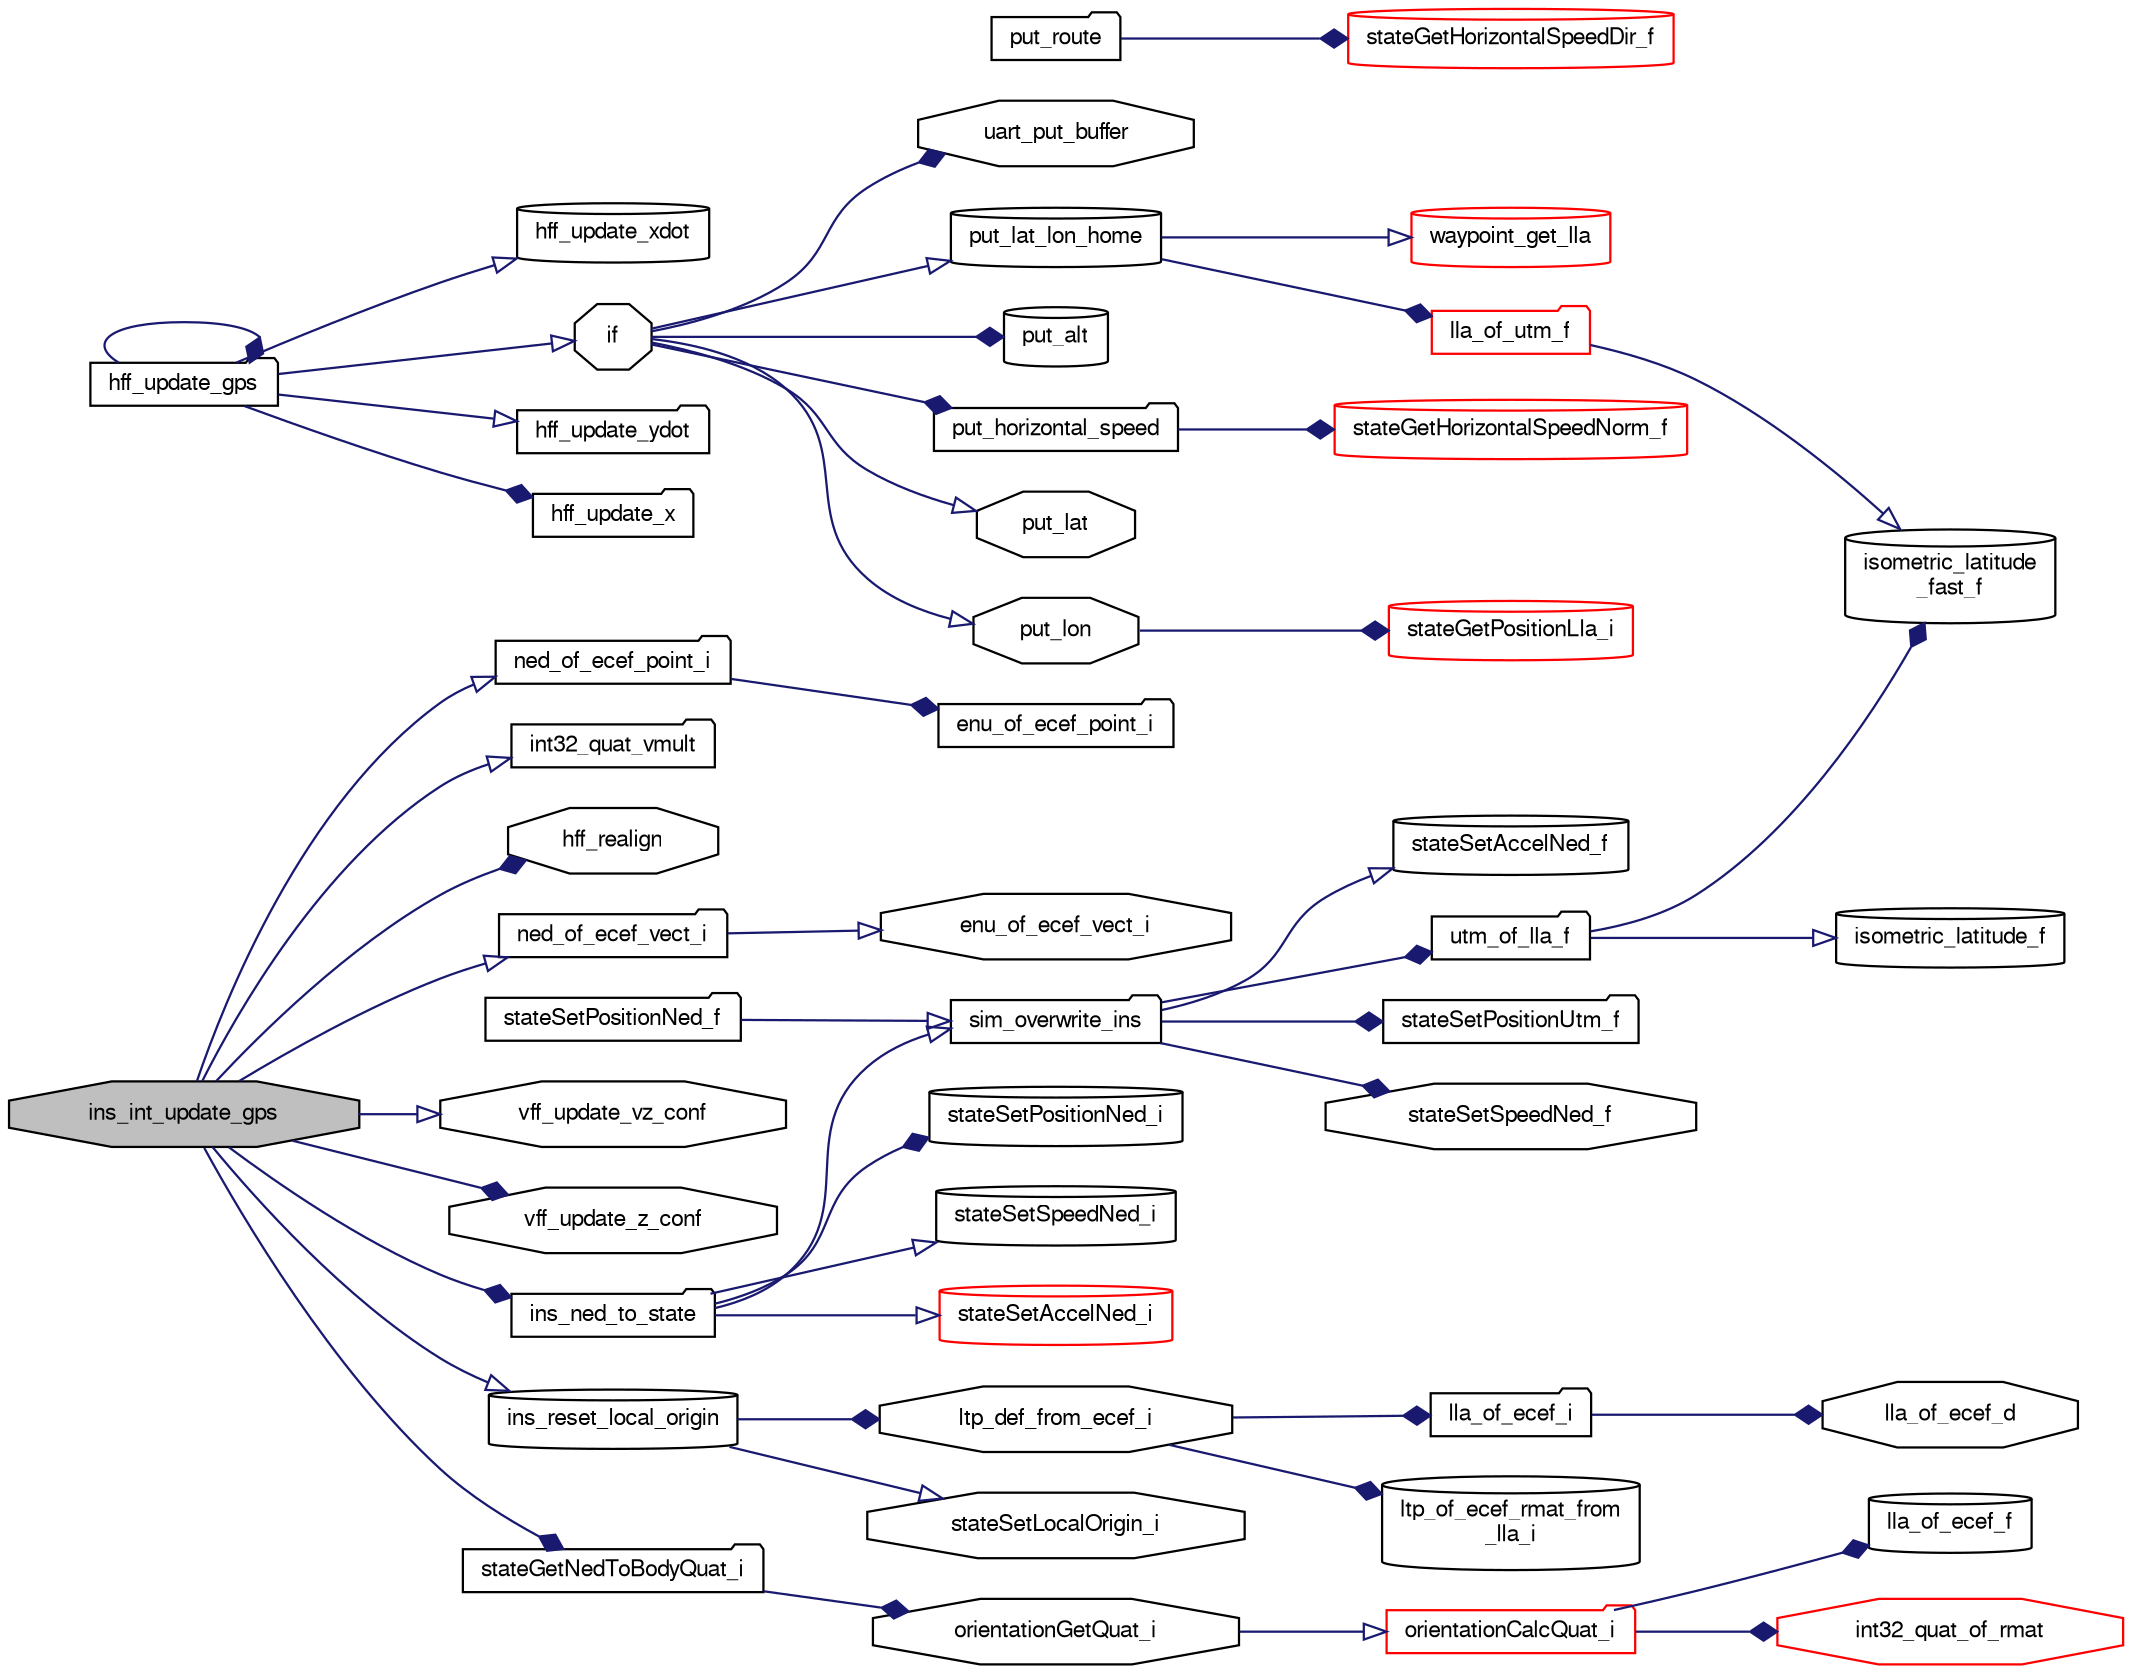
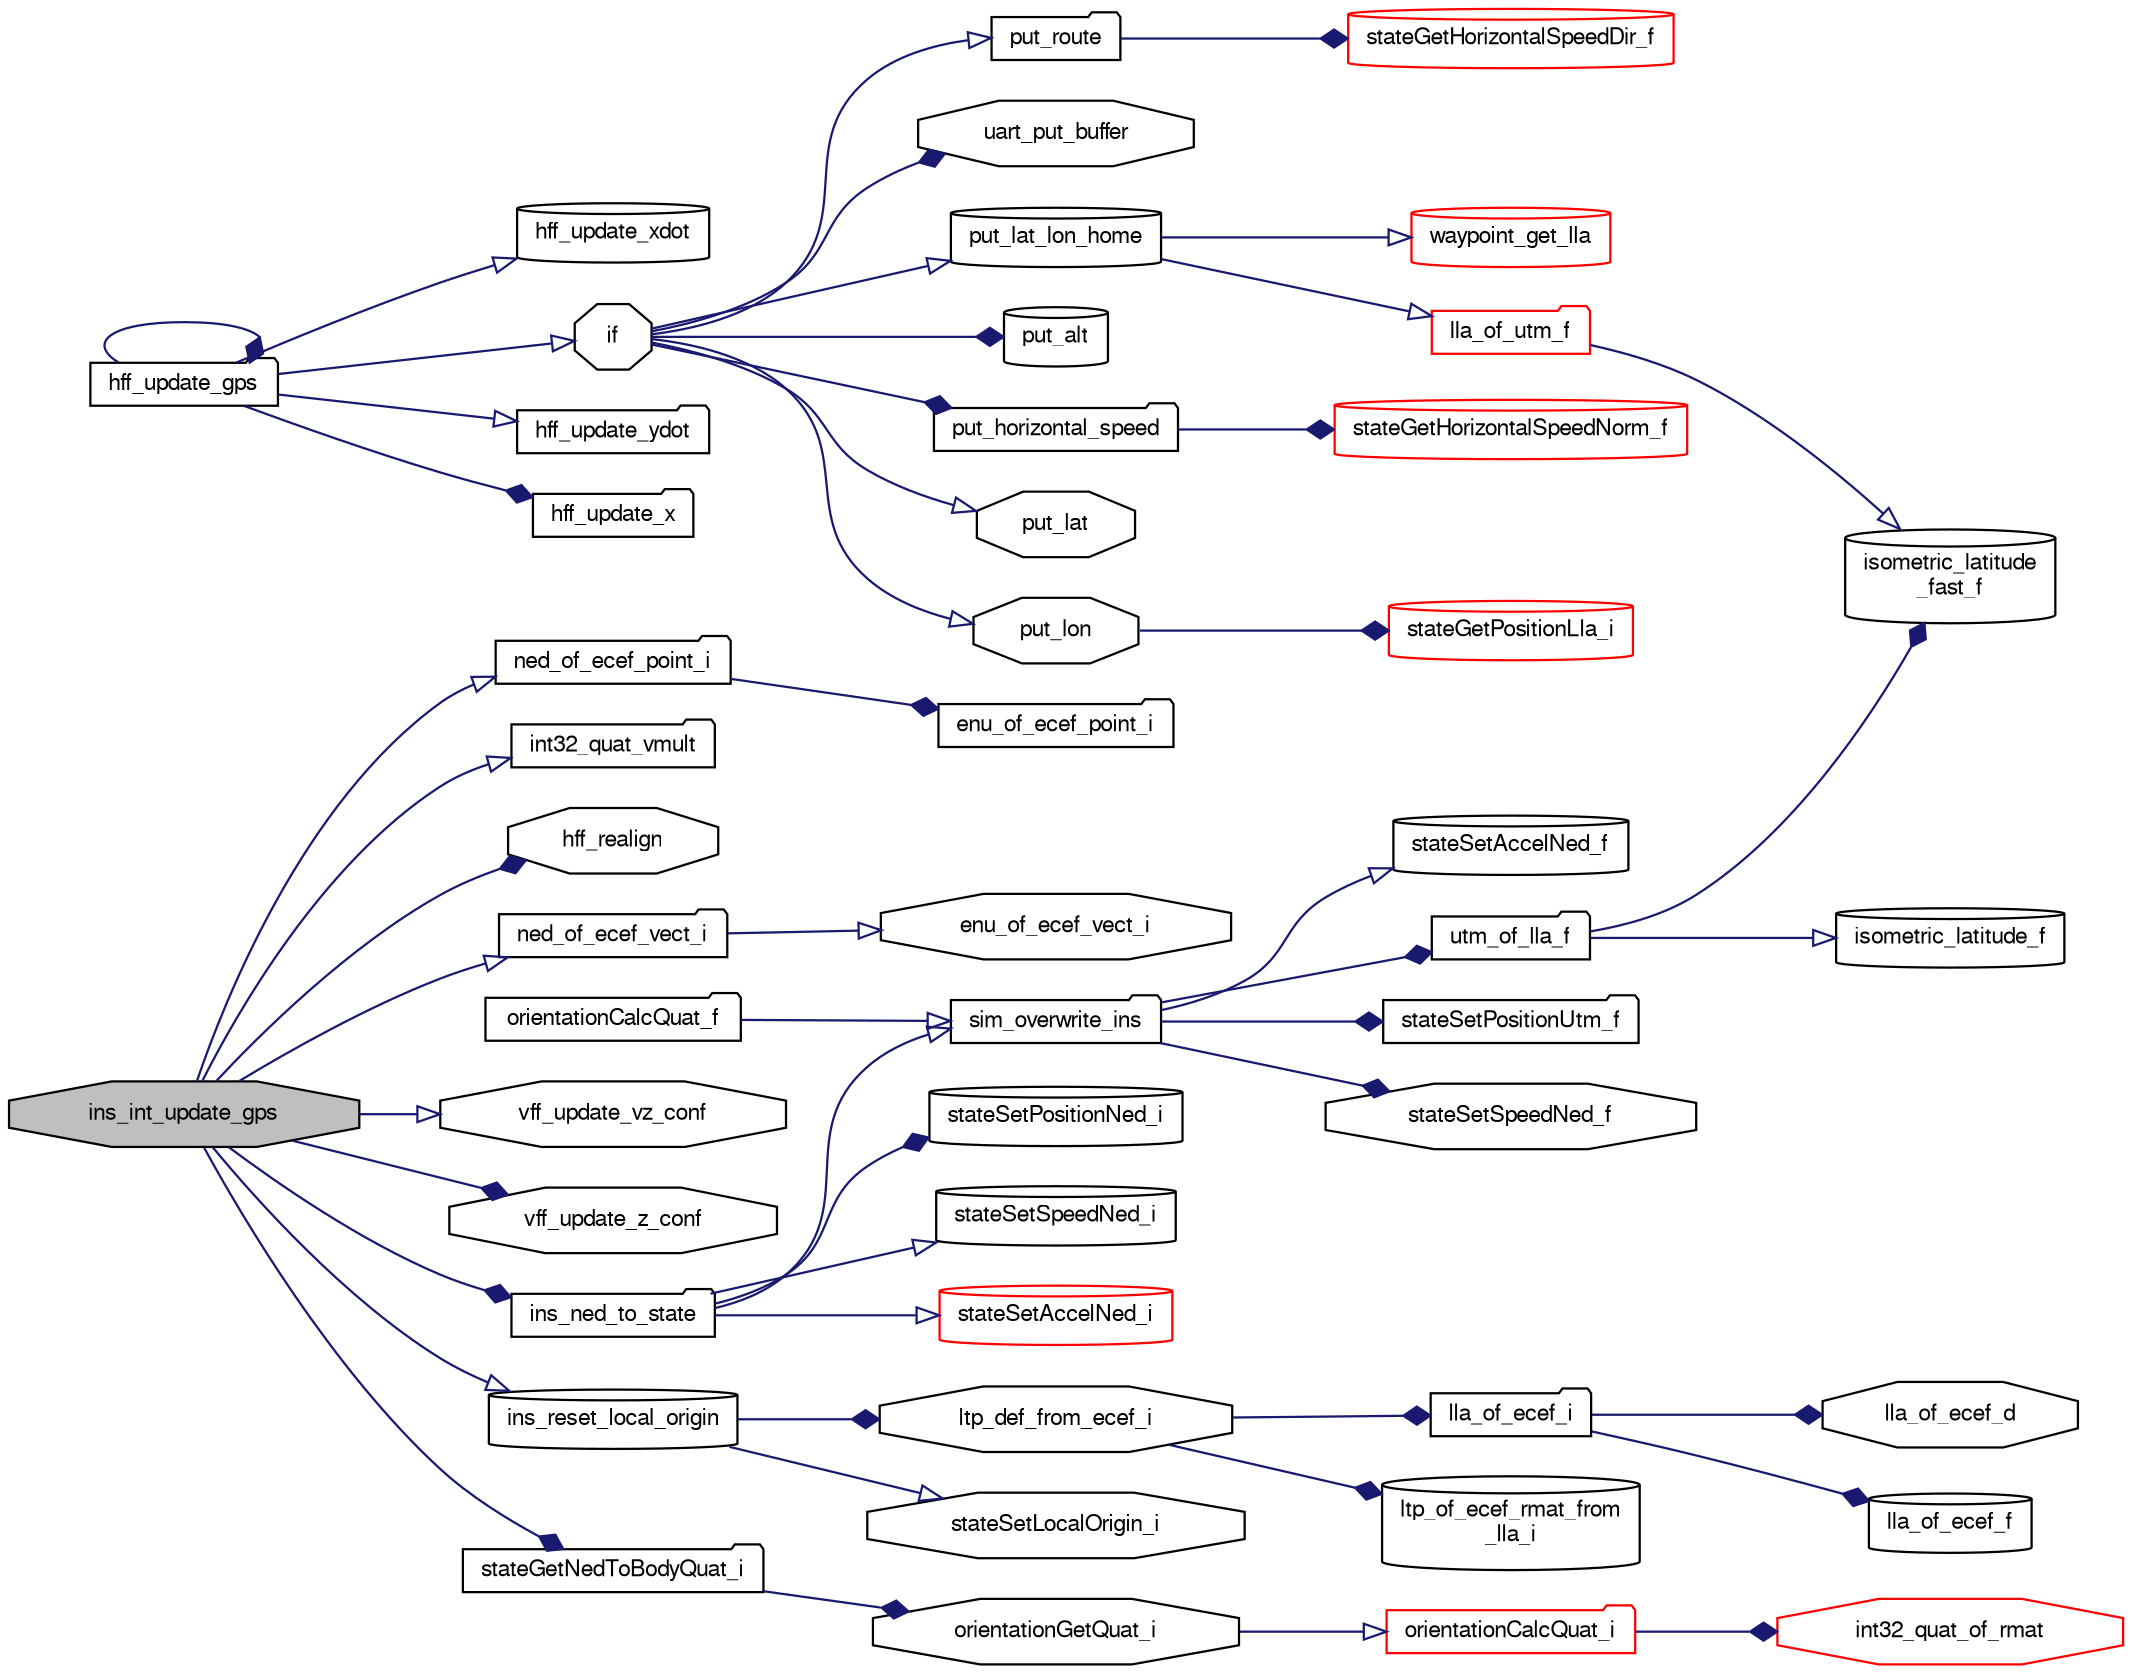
none -> (824, 199)
(1285, 285) -> (1285, 285)
(613, 1019) -> (613, 1019)
(1729, 1583) -> (1718, 1461)
